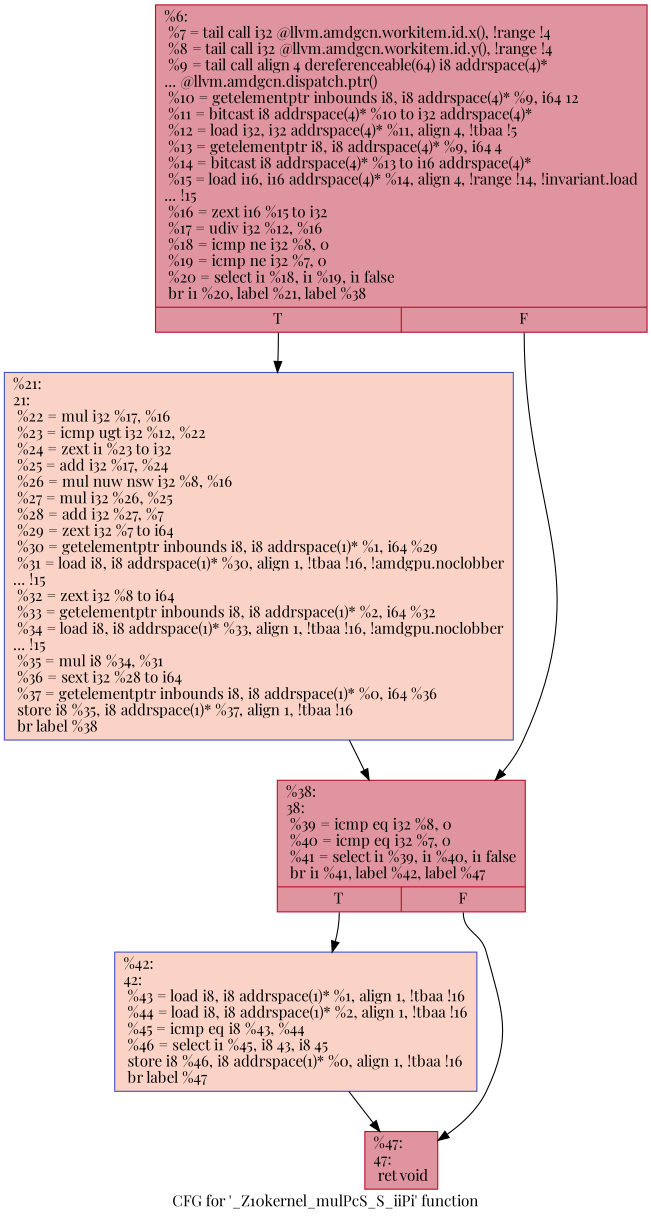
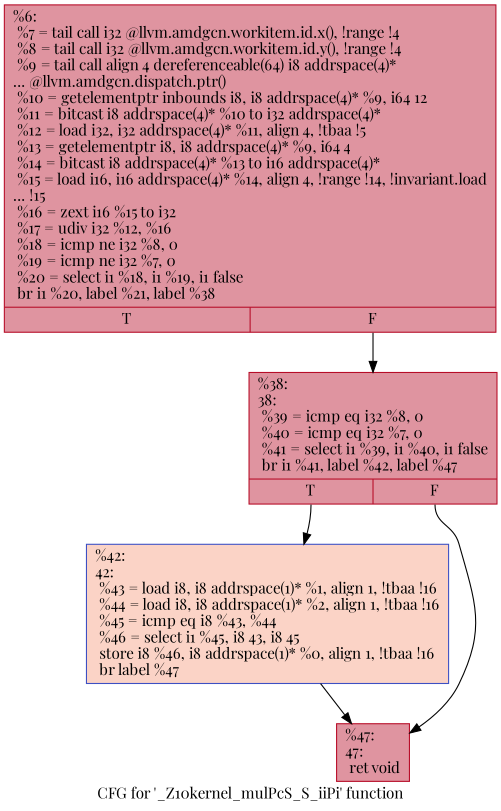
(259, 556) -> none
